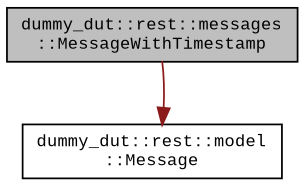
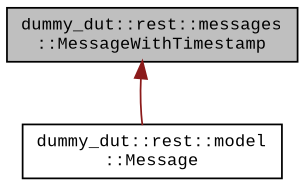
(164, 84) -> (141, 102)
